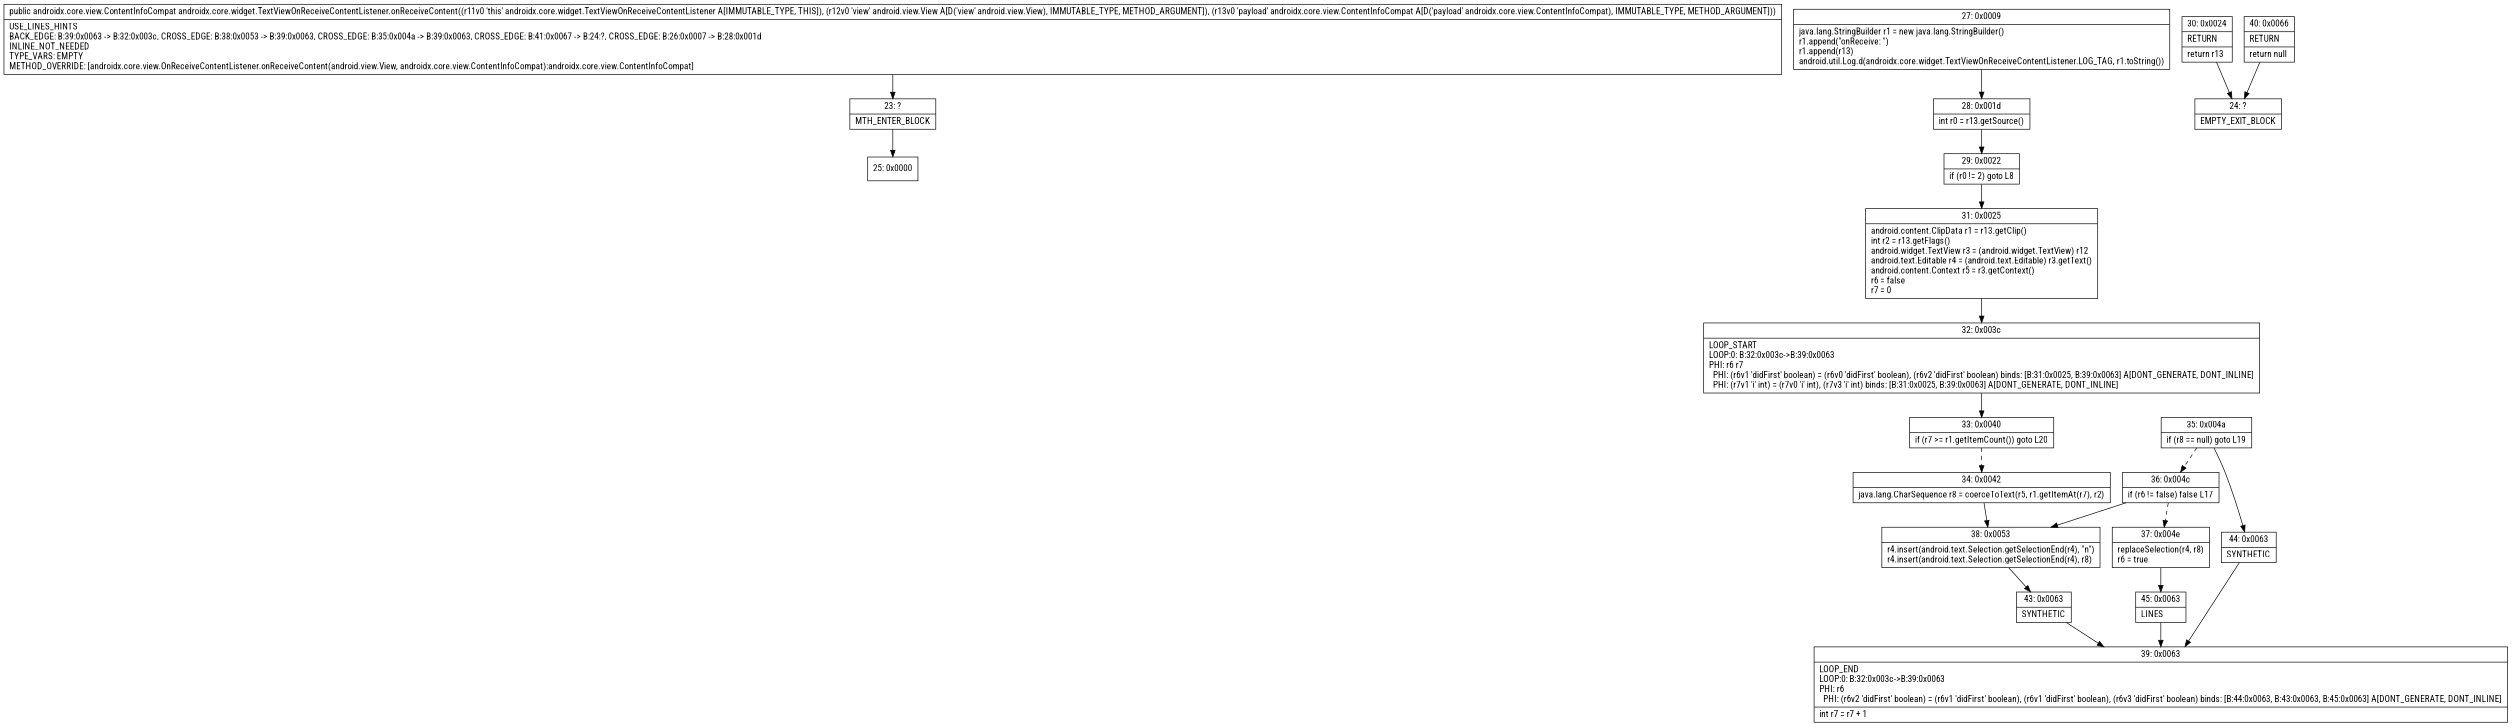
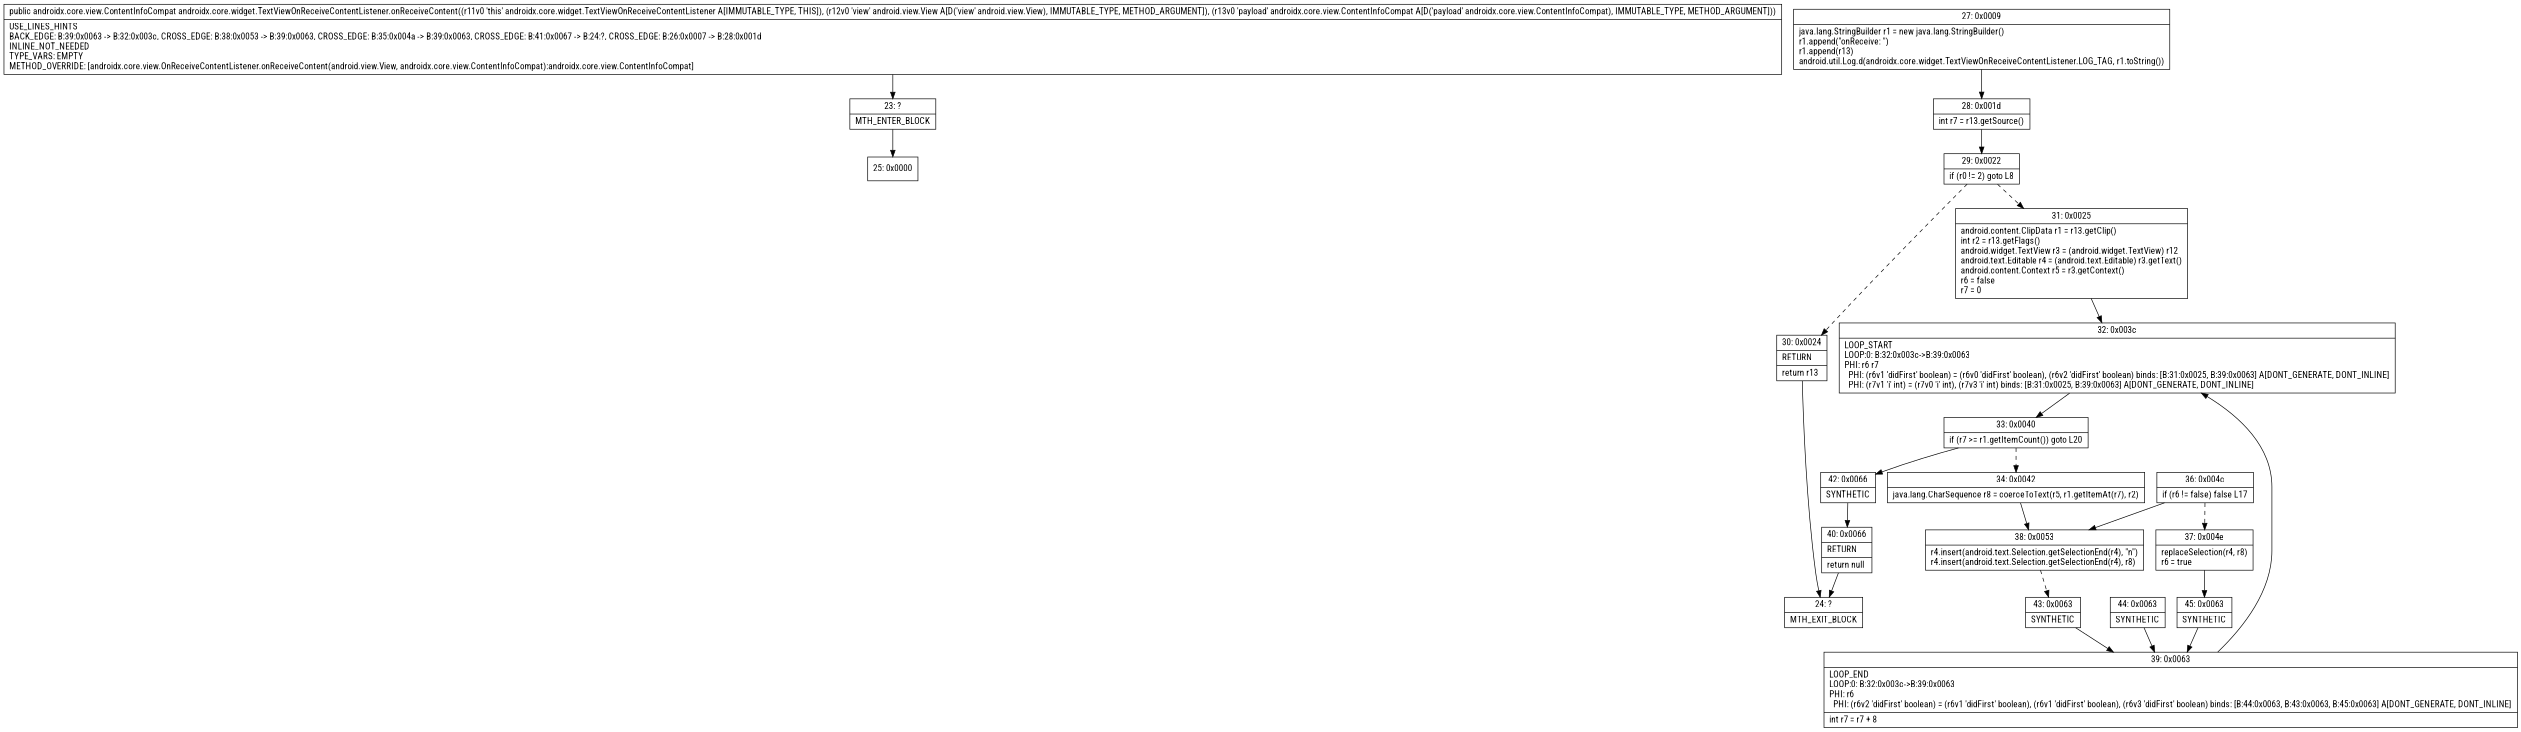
(1982, 121) -> (1982, 121)
(2238, 121) -> (1824, 620)
(1982, 193) -> (2008, 194)
none -> (1896, 257)
(2206, 433) -> none
none -> (1848, 488)
none -> (2272, 520)
(2017, 577) -> (2044, 580)
(2152, 615) -> (2204, 620)
(1844, 714) -> (1853, 720)
